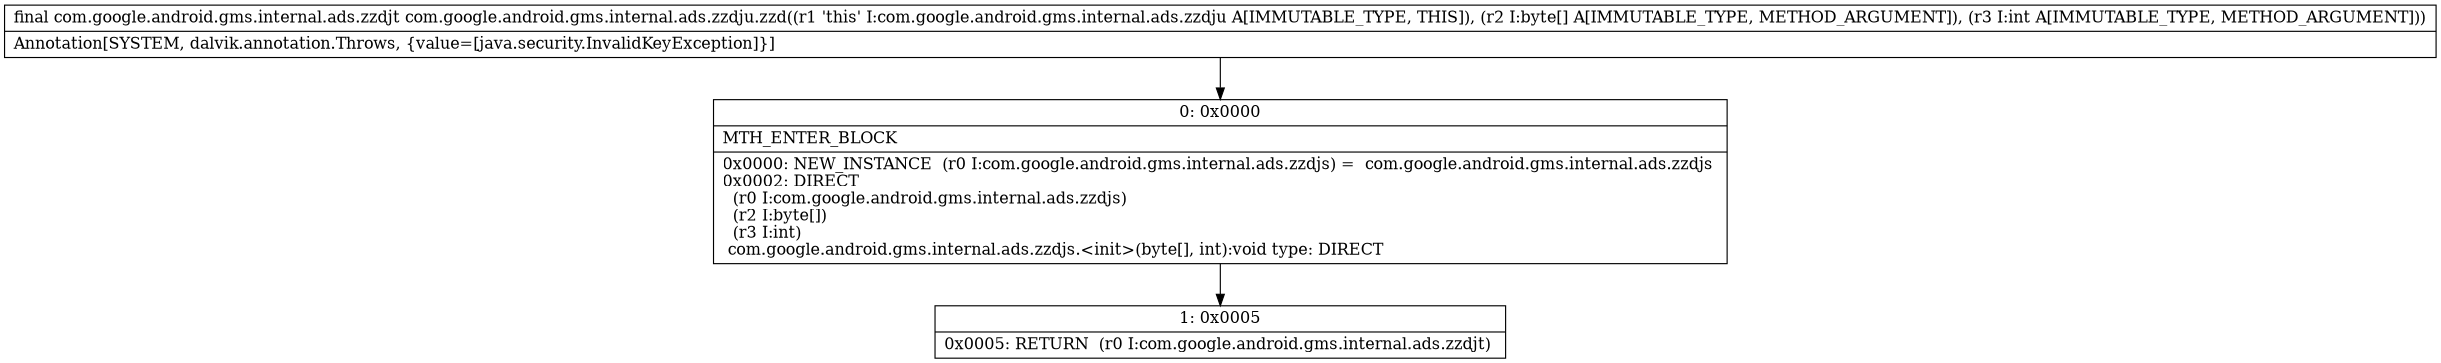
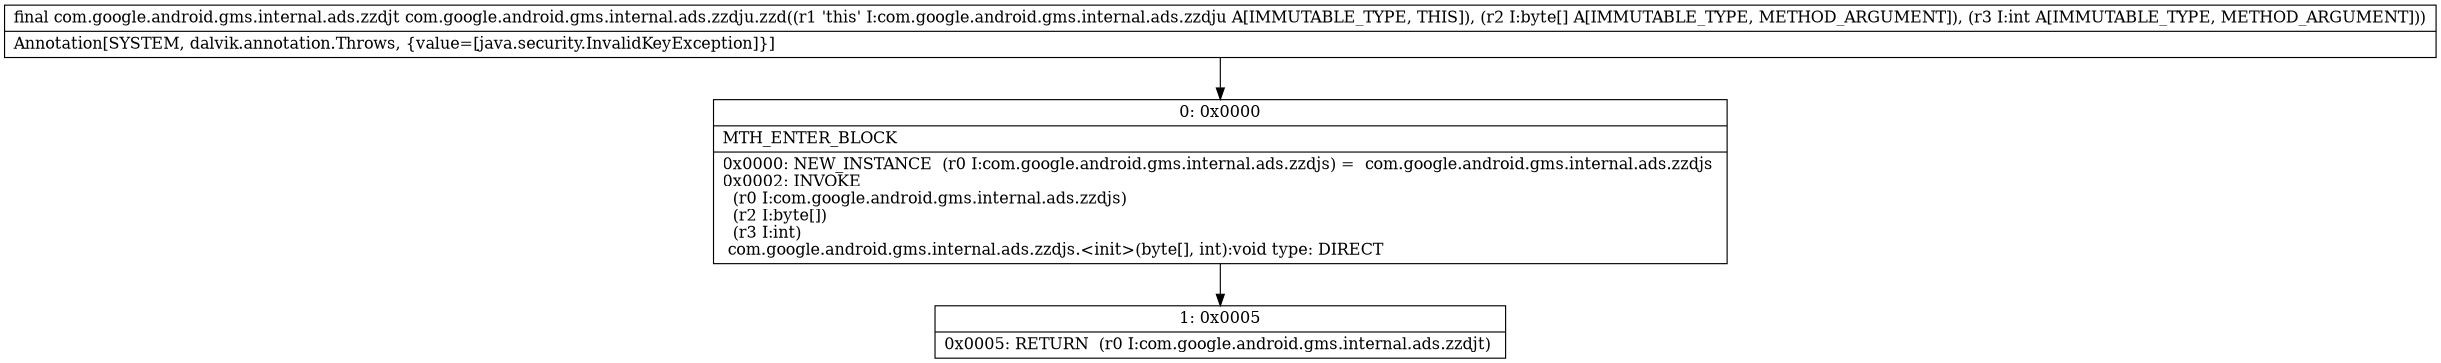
(796, 182) -> (797, 182)
